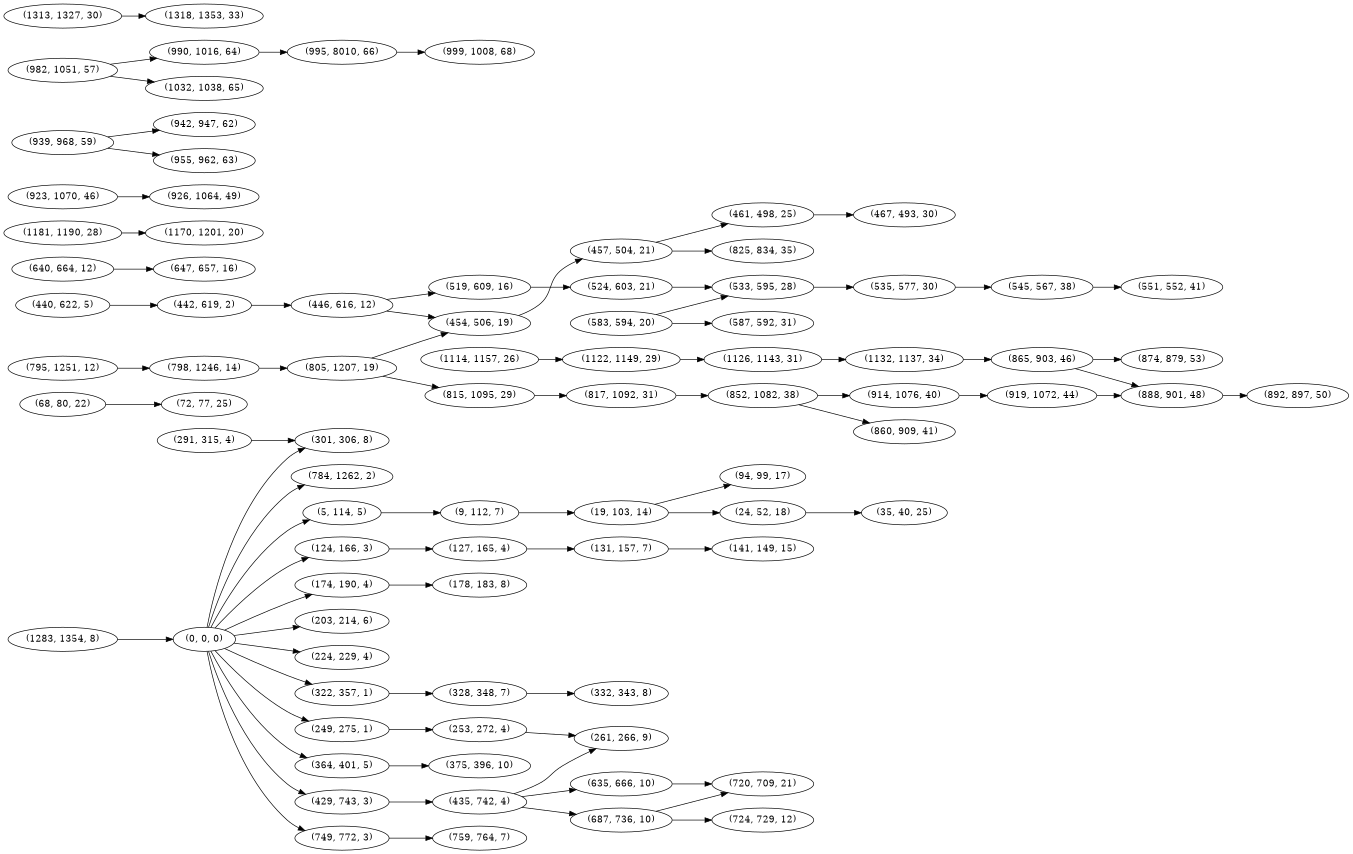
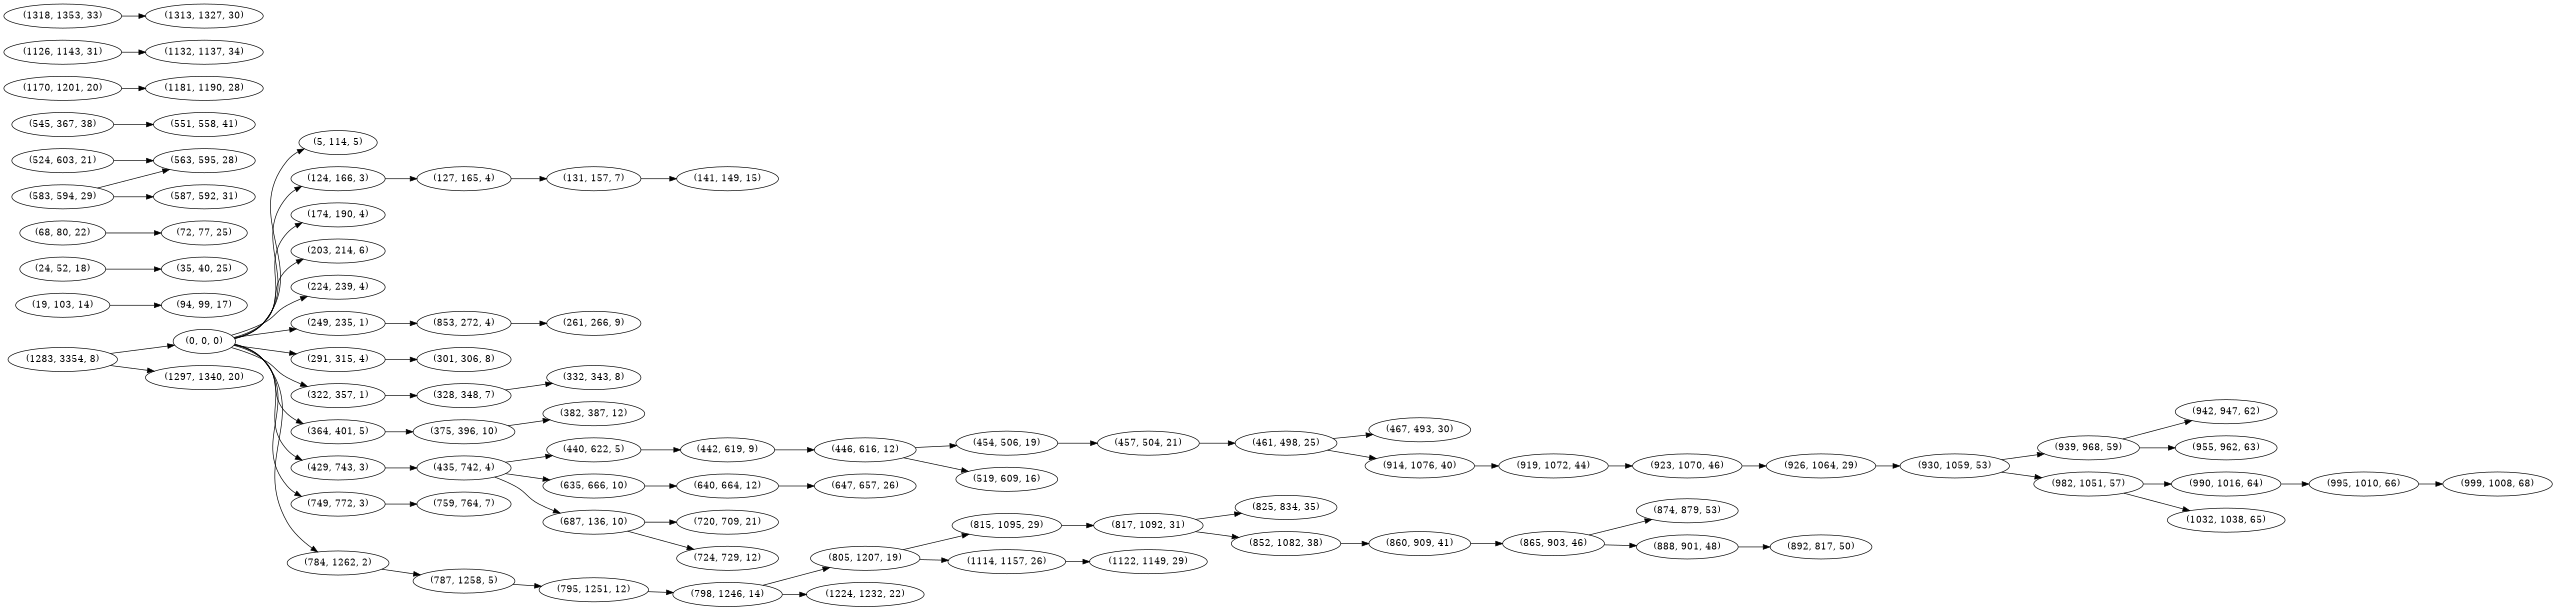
(130, 16) -> (130, 16)
(342, 52) -> (2364, 484)
(204, 197) -> (1821, 466)
(130, 233) -> (130, 88)
(689, 251) -> (1215, 517)
(204, 269) -> (865, 486)
(546, 287) -> none
(763, 287) -> (204, 161)
(904, 287) -> none
(1042, 287) -> (63, 125)
(1172, 287) -> (204, 125)
(204, 305) -> (728, 450)
(621, 323) -> (63, 197)
(407, 346) -> (931, 560)
(689, 359) -> none
(974, 359) -> (1483, 544)
none -> (204, 378)
(830, 396) -> (1348, 454)
(1105, 396) -> (1617, 466)
(1298, 396) -> (1821, 547)
none -> (594, 414)
none -> (1955, 466)
(480, 513) -> none
(691, 513) -> none
(238, 530) -> (262, 349)
none -> (464, 581)
(480, 585) -> none
none -> (865, 594)
(63, 639) -> (63, 359)
(342, 657) -> (338, 287)
(342, 730) -> (338, 323)
(480, 730) -> (464, 323)
(552, 774) -> (526, 459)
(689, 784) -> (657, 486)
(621, 820) -> (594, 522)
